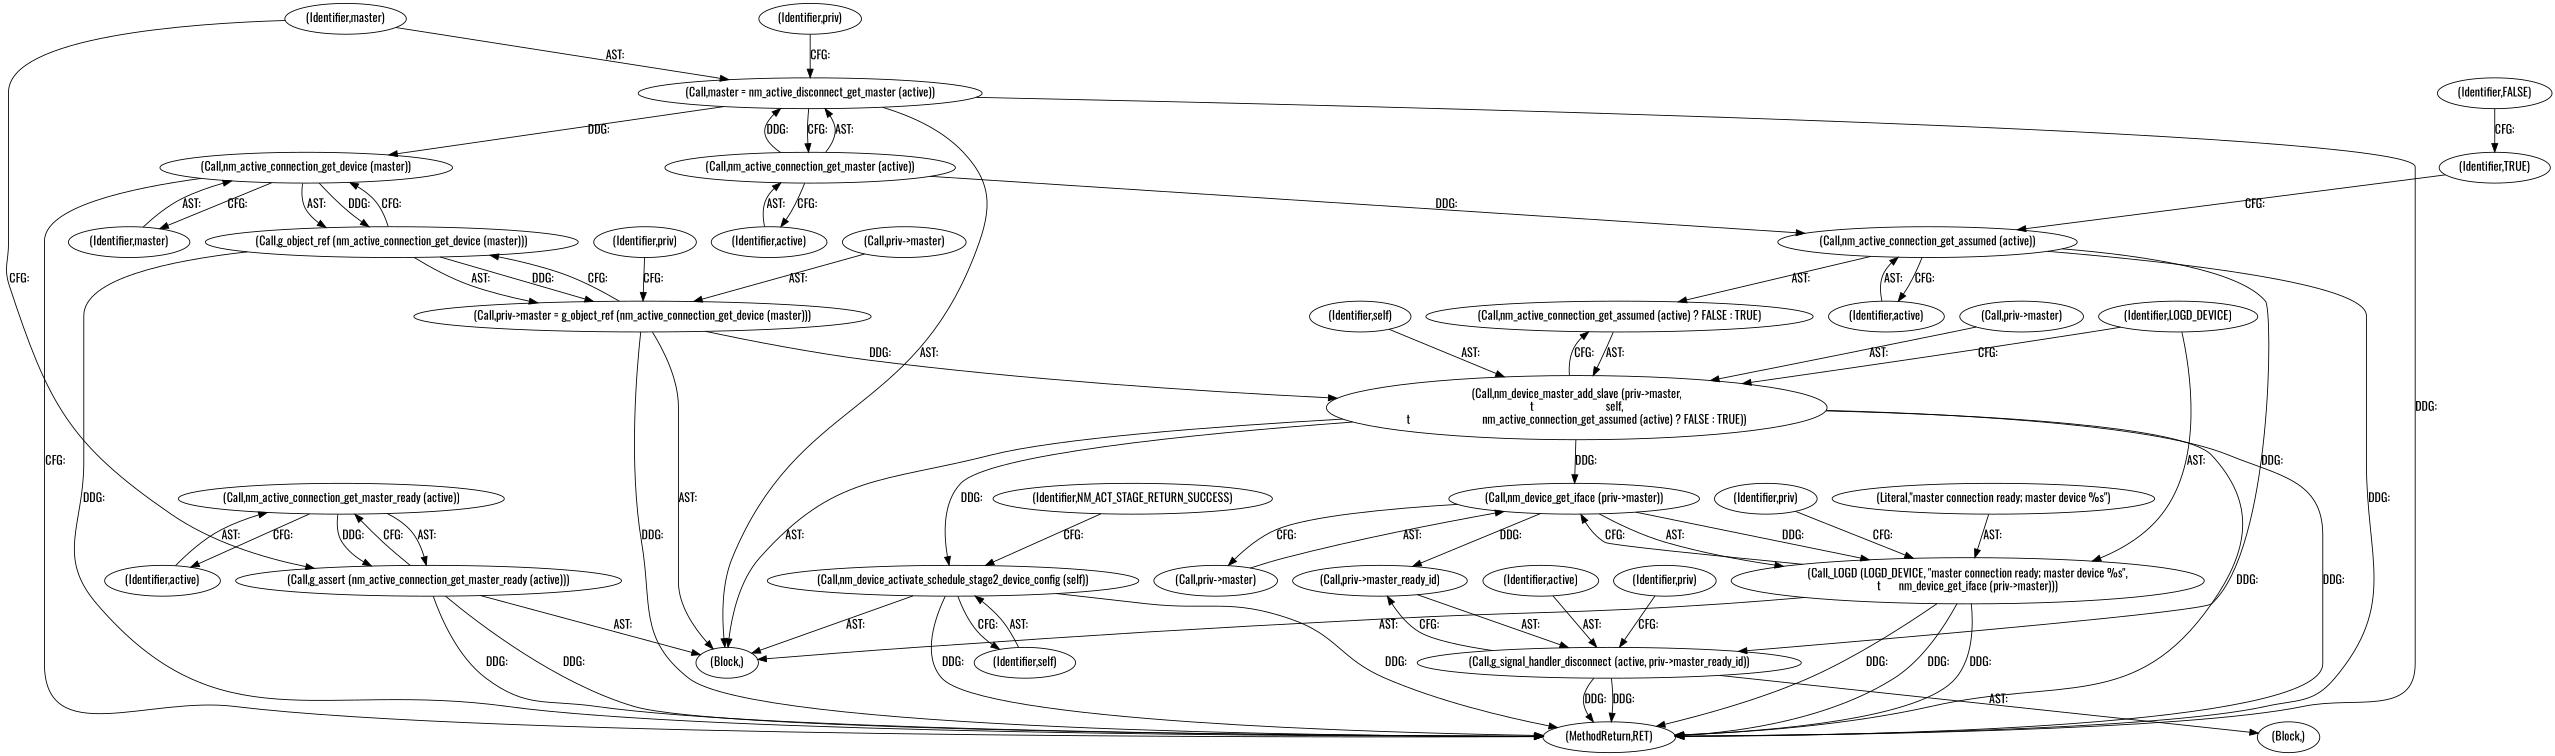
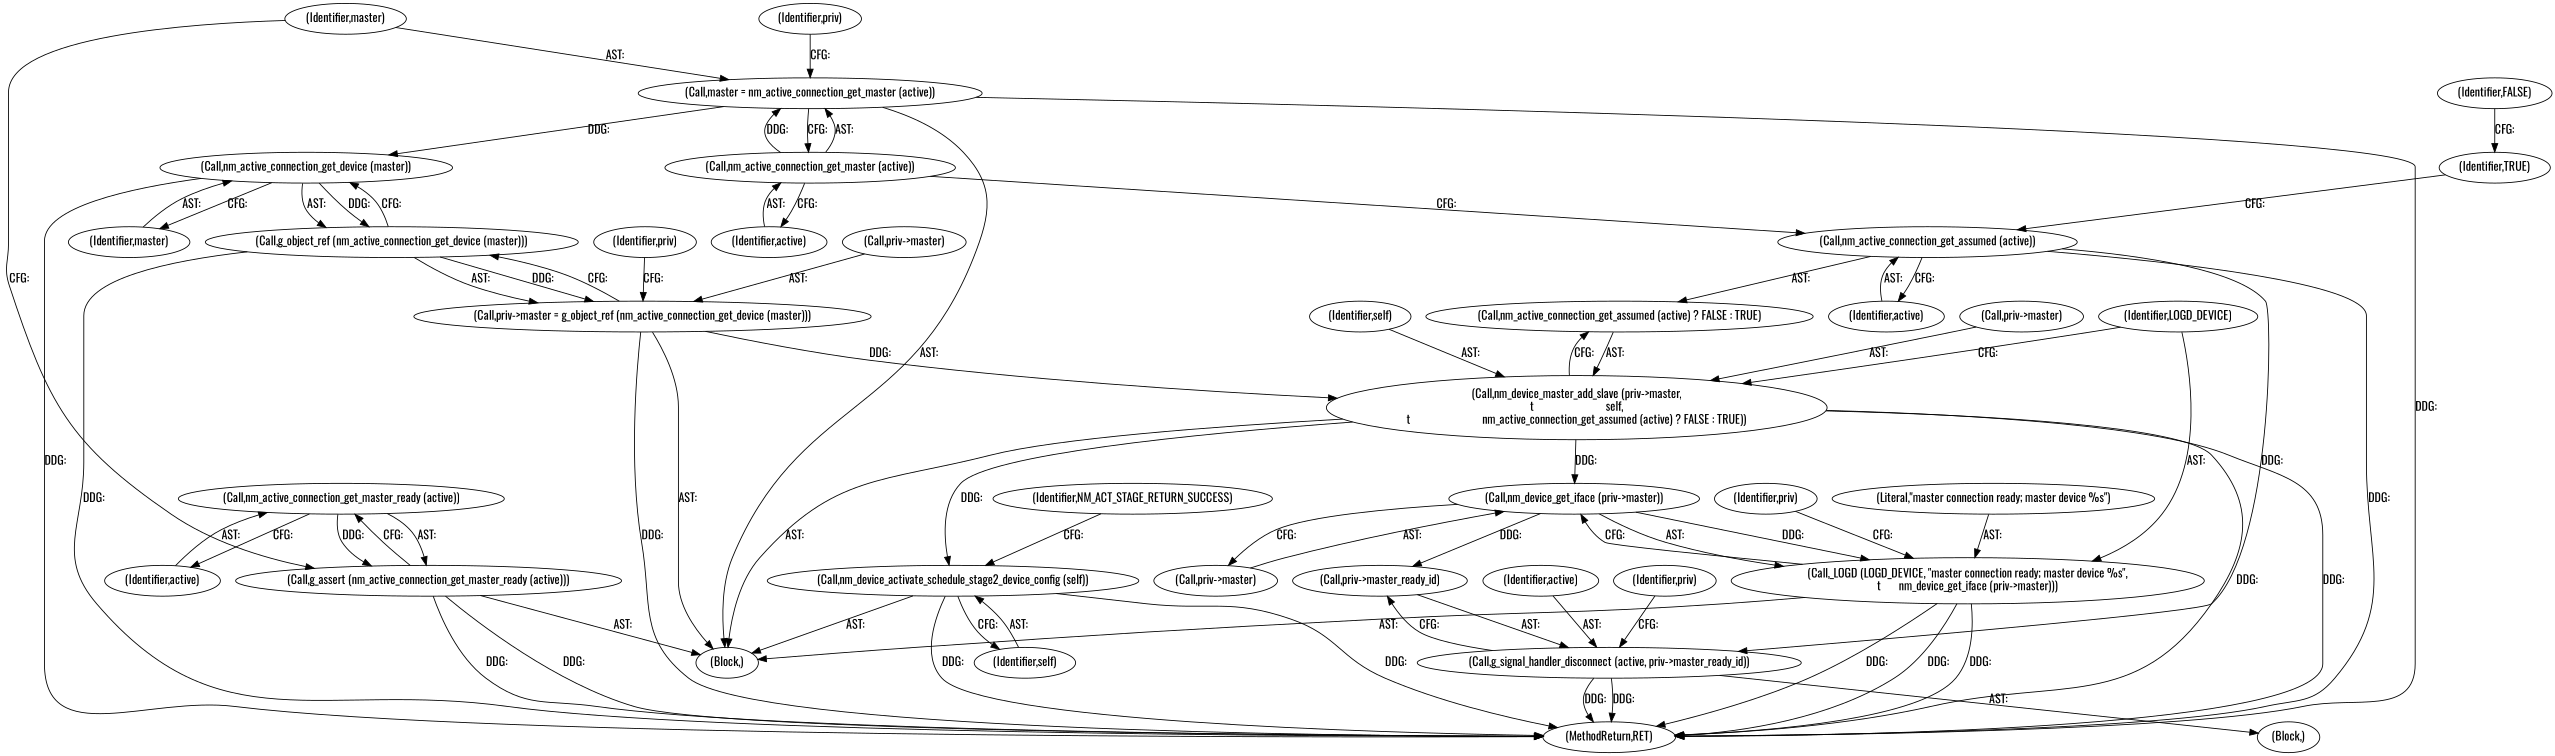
(810, 93) -> (810, 93)
(1448, 205) -> (1448, 205)
(57, 462) -> (57, 462)
